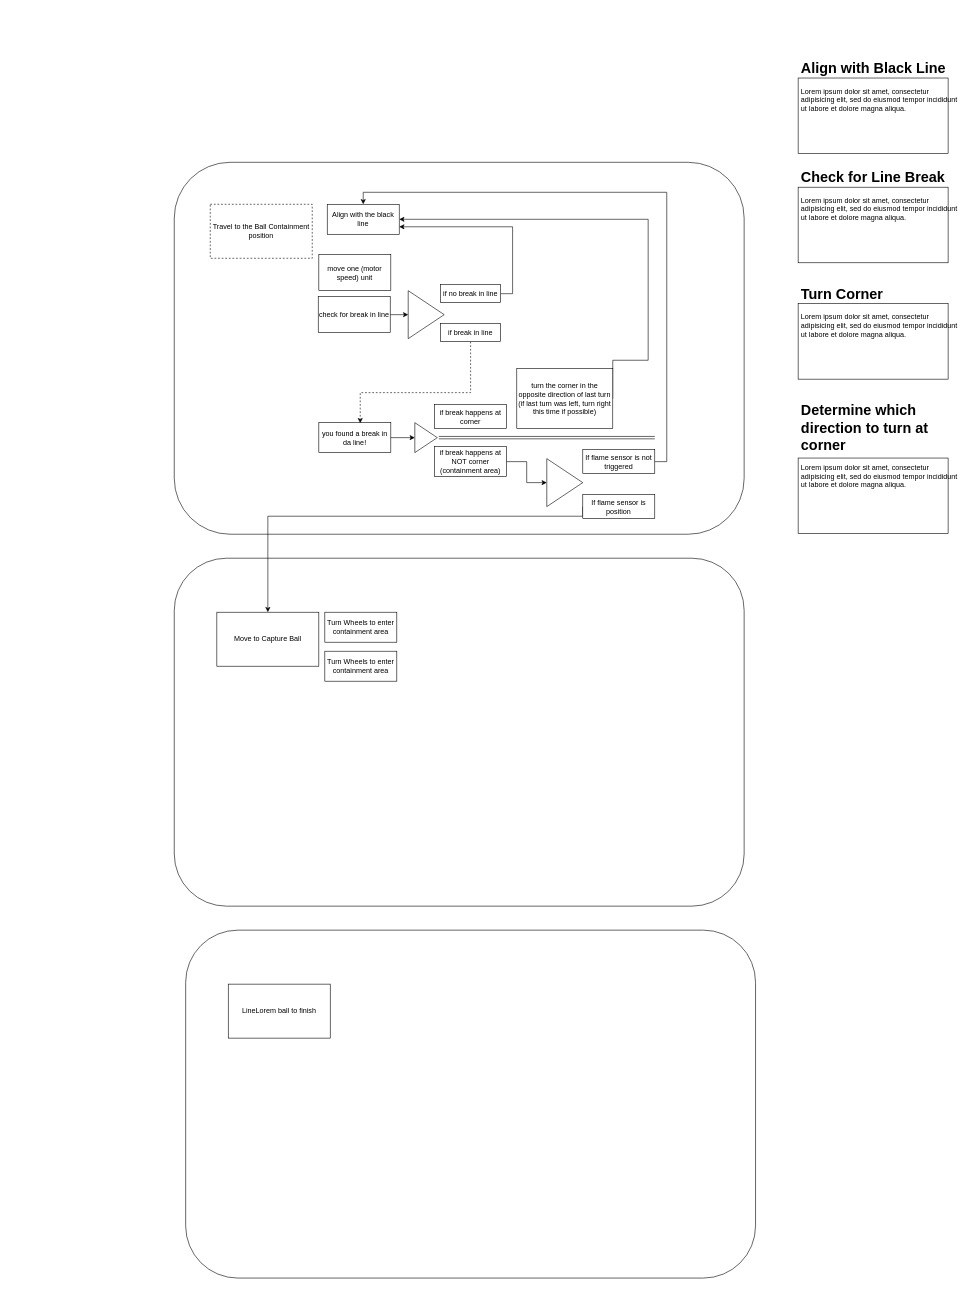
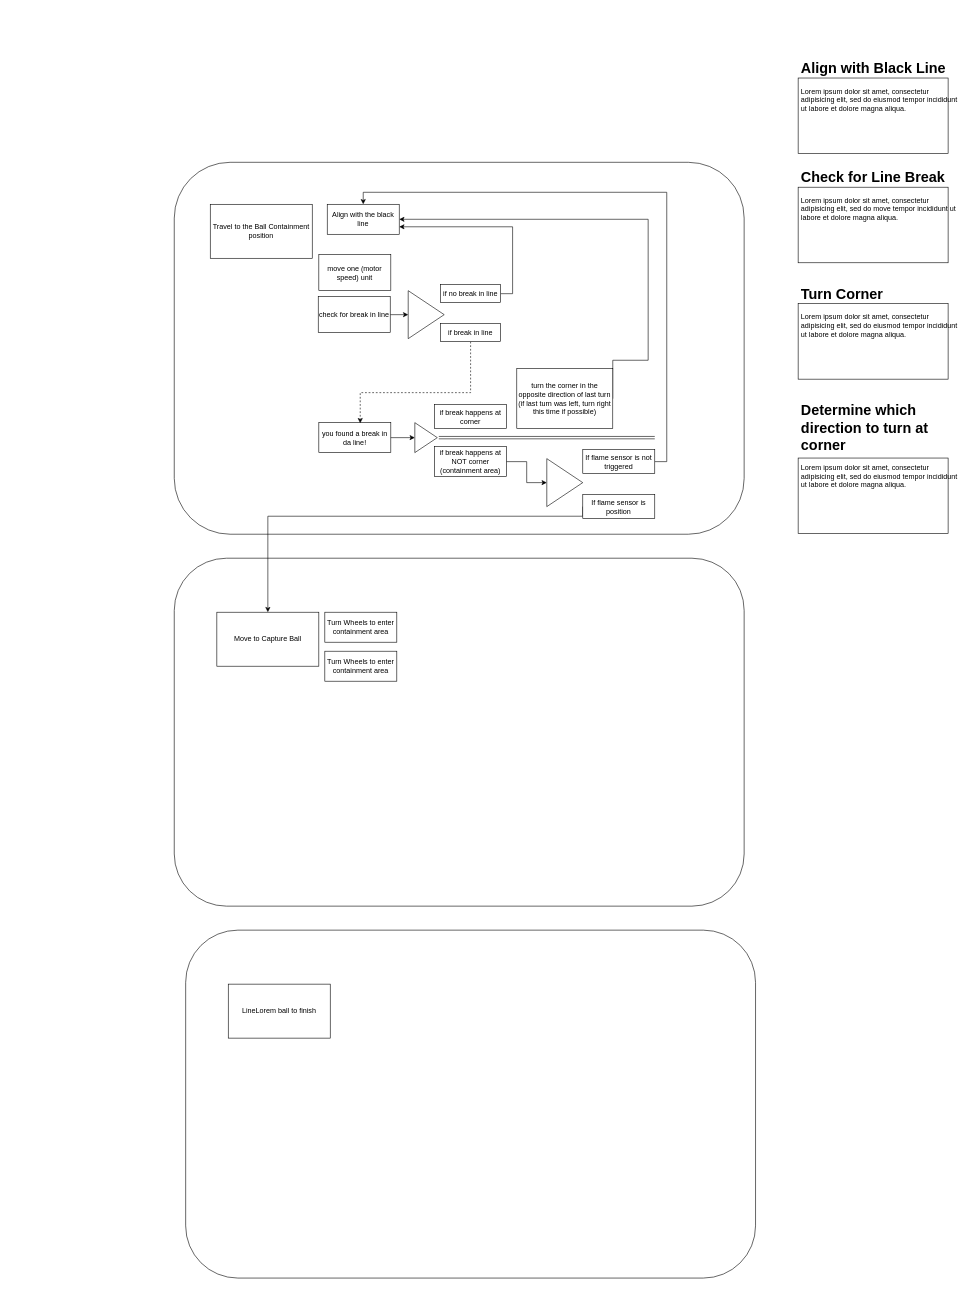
(880, 177) -> (880, 177)
(261, 231) -> (261, 231)
